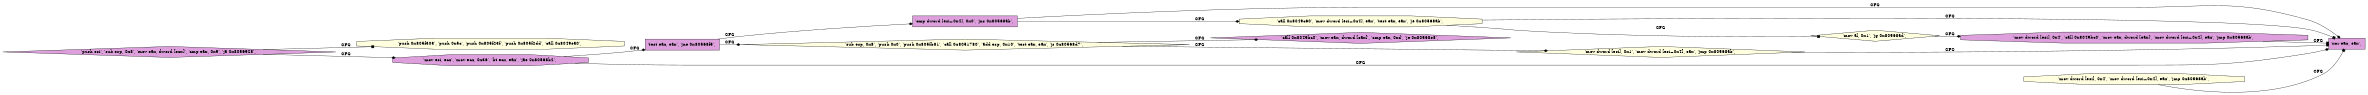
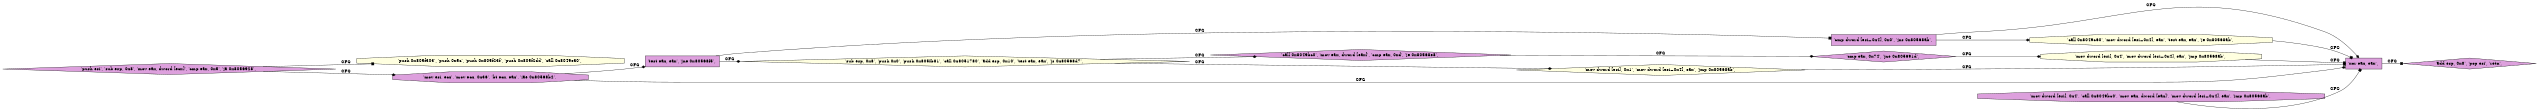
(813, 30) -> (1272, 32)
(1875, 36) -> none
none -> (1884, 57)
none -> (2470, 64)
